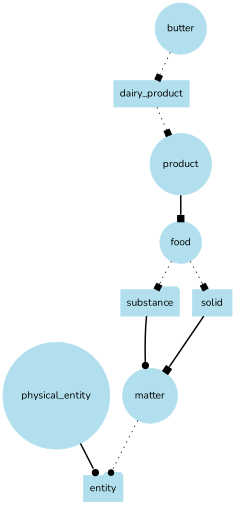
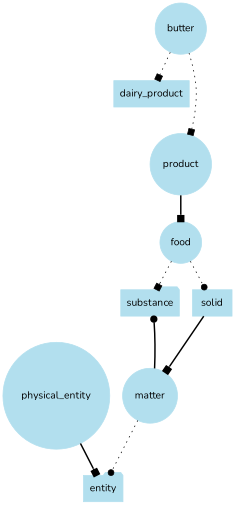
(161, 118) -> (196, 90)
(196, 272) -> (196, 272)
(145, 339) -> (155, 345)
(87, 456) -> (87, 456)
